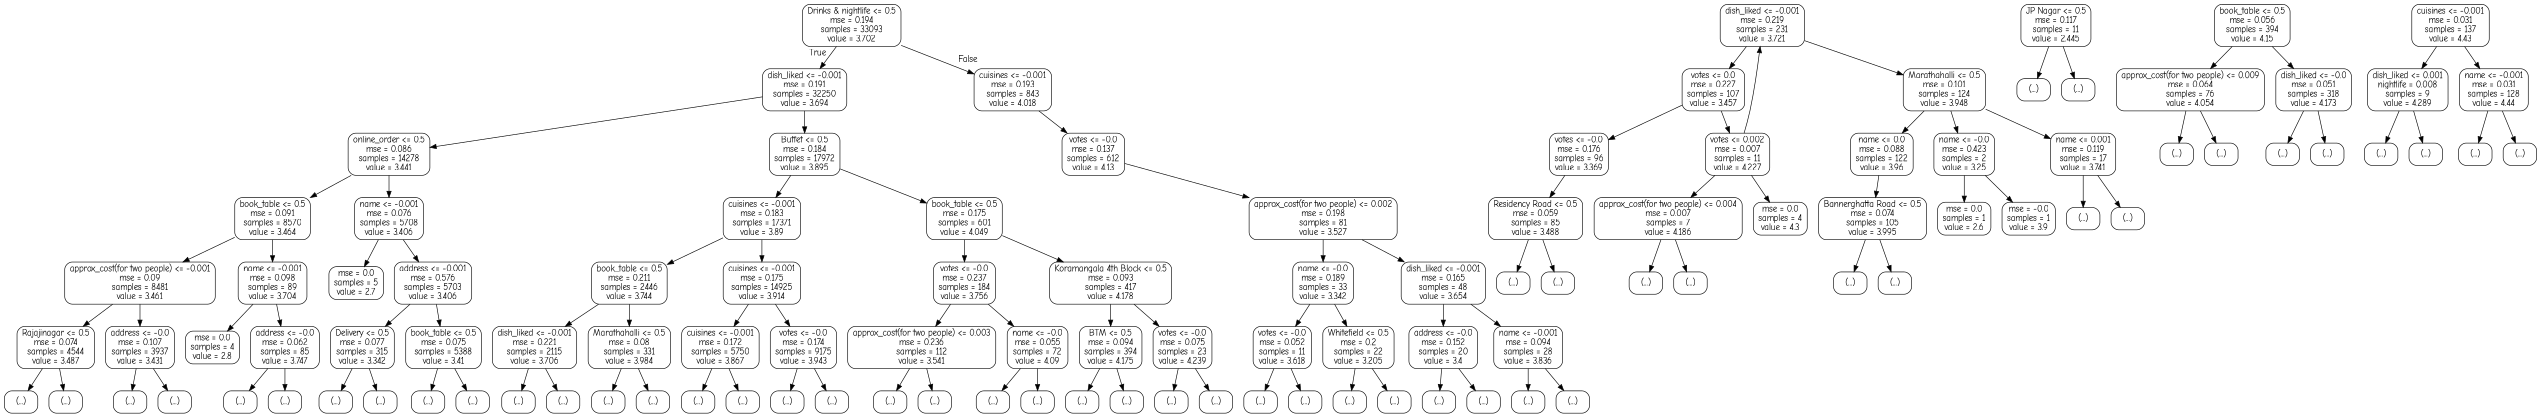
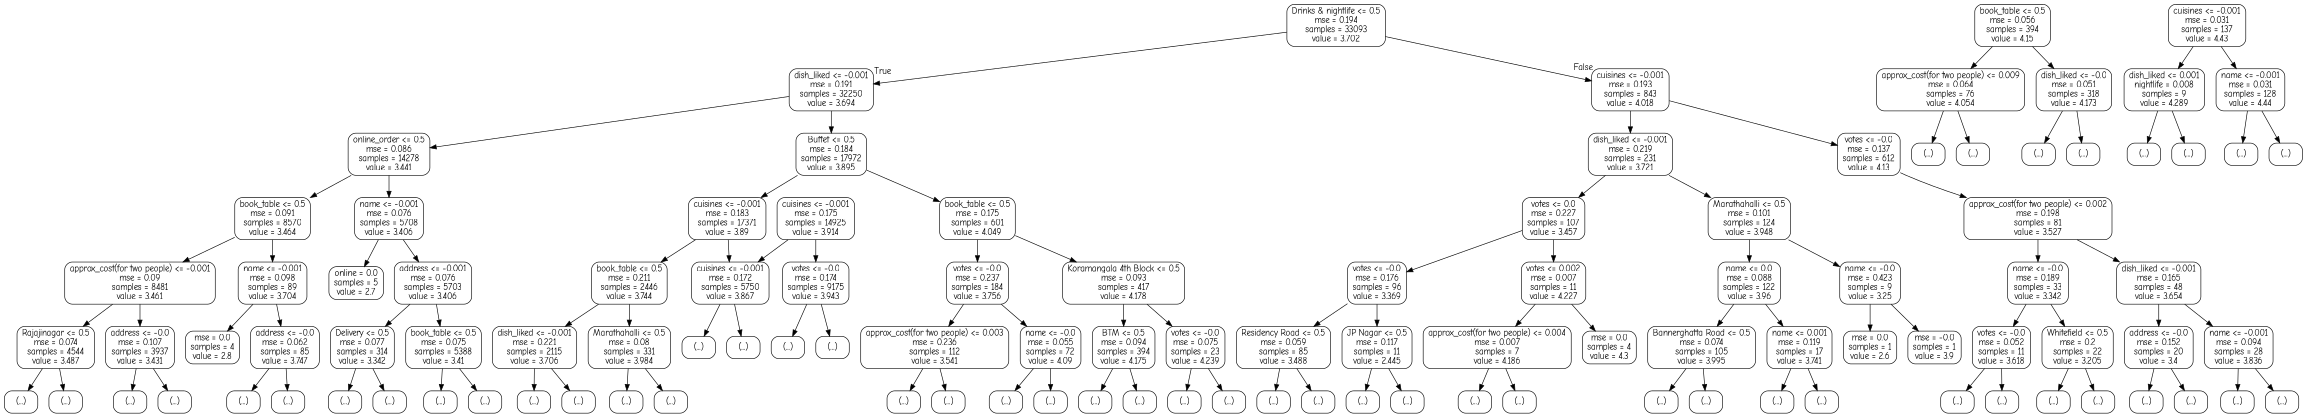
(1753, 93) -> (1630, 119)
(2015, 123) -> (1772, 313)
(1964, 154) -> (1870, 283)
(762, 248) -> (729, 248)
(356, 283) -> (356, 283)
(433, 283) -> (433, 283)
none -> (1377, 312)
(362, 348) -> (362, 348)
